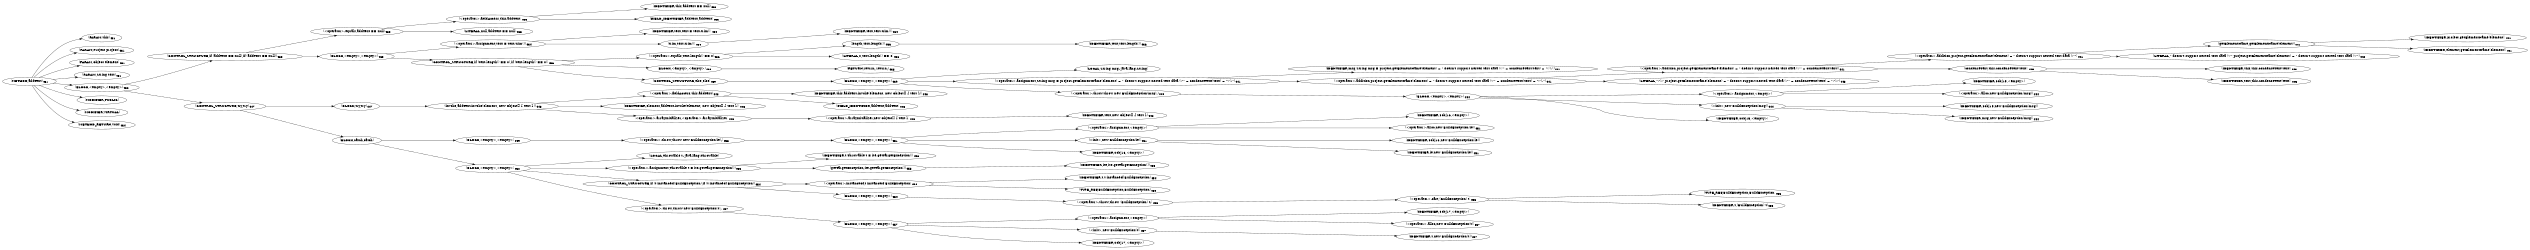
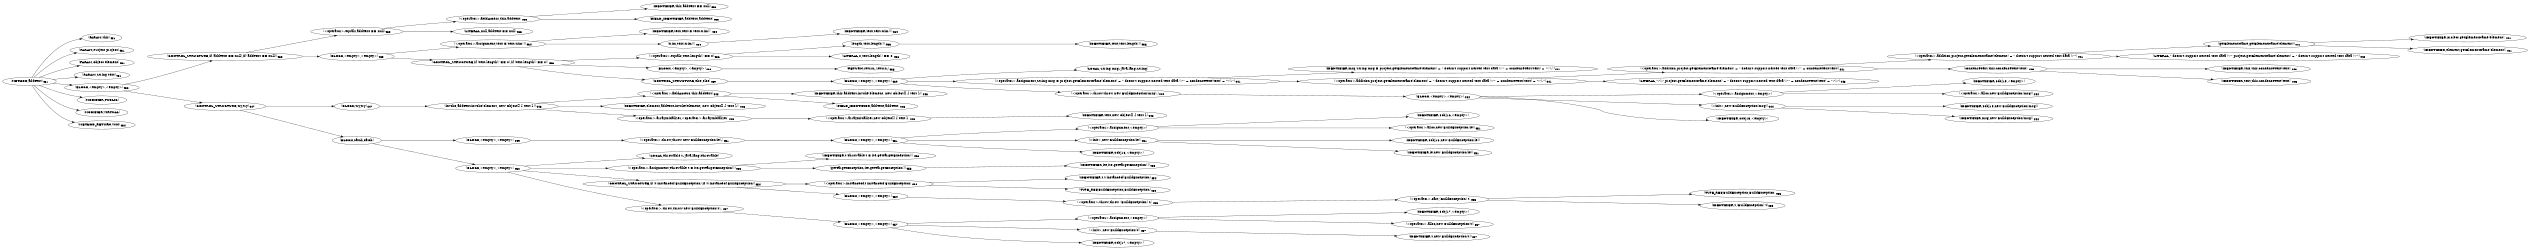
(726, 140) -> (726, 140)
